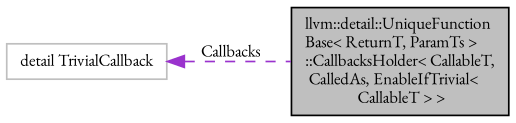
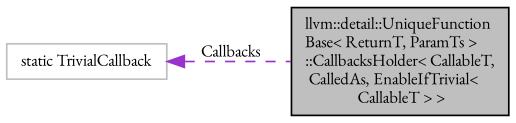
(87, 61) -> (87, 61)
